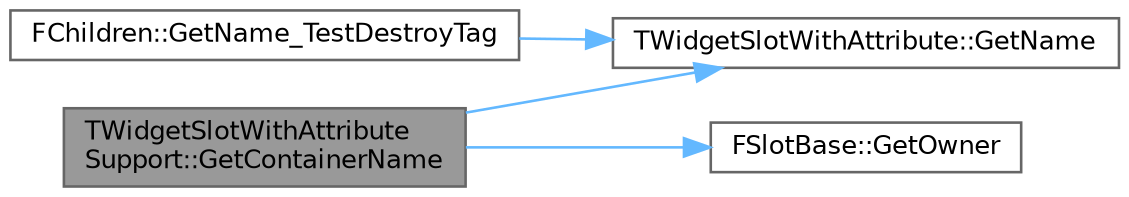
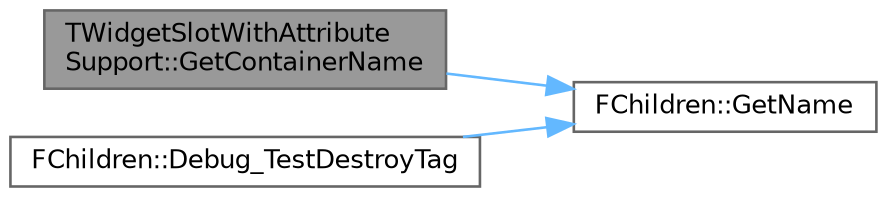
(265, 35) -> (245, 162)
(866, 43) -> (725, 107)
(866, 147) -> none
